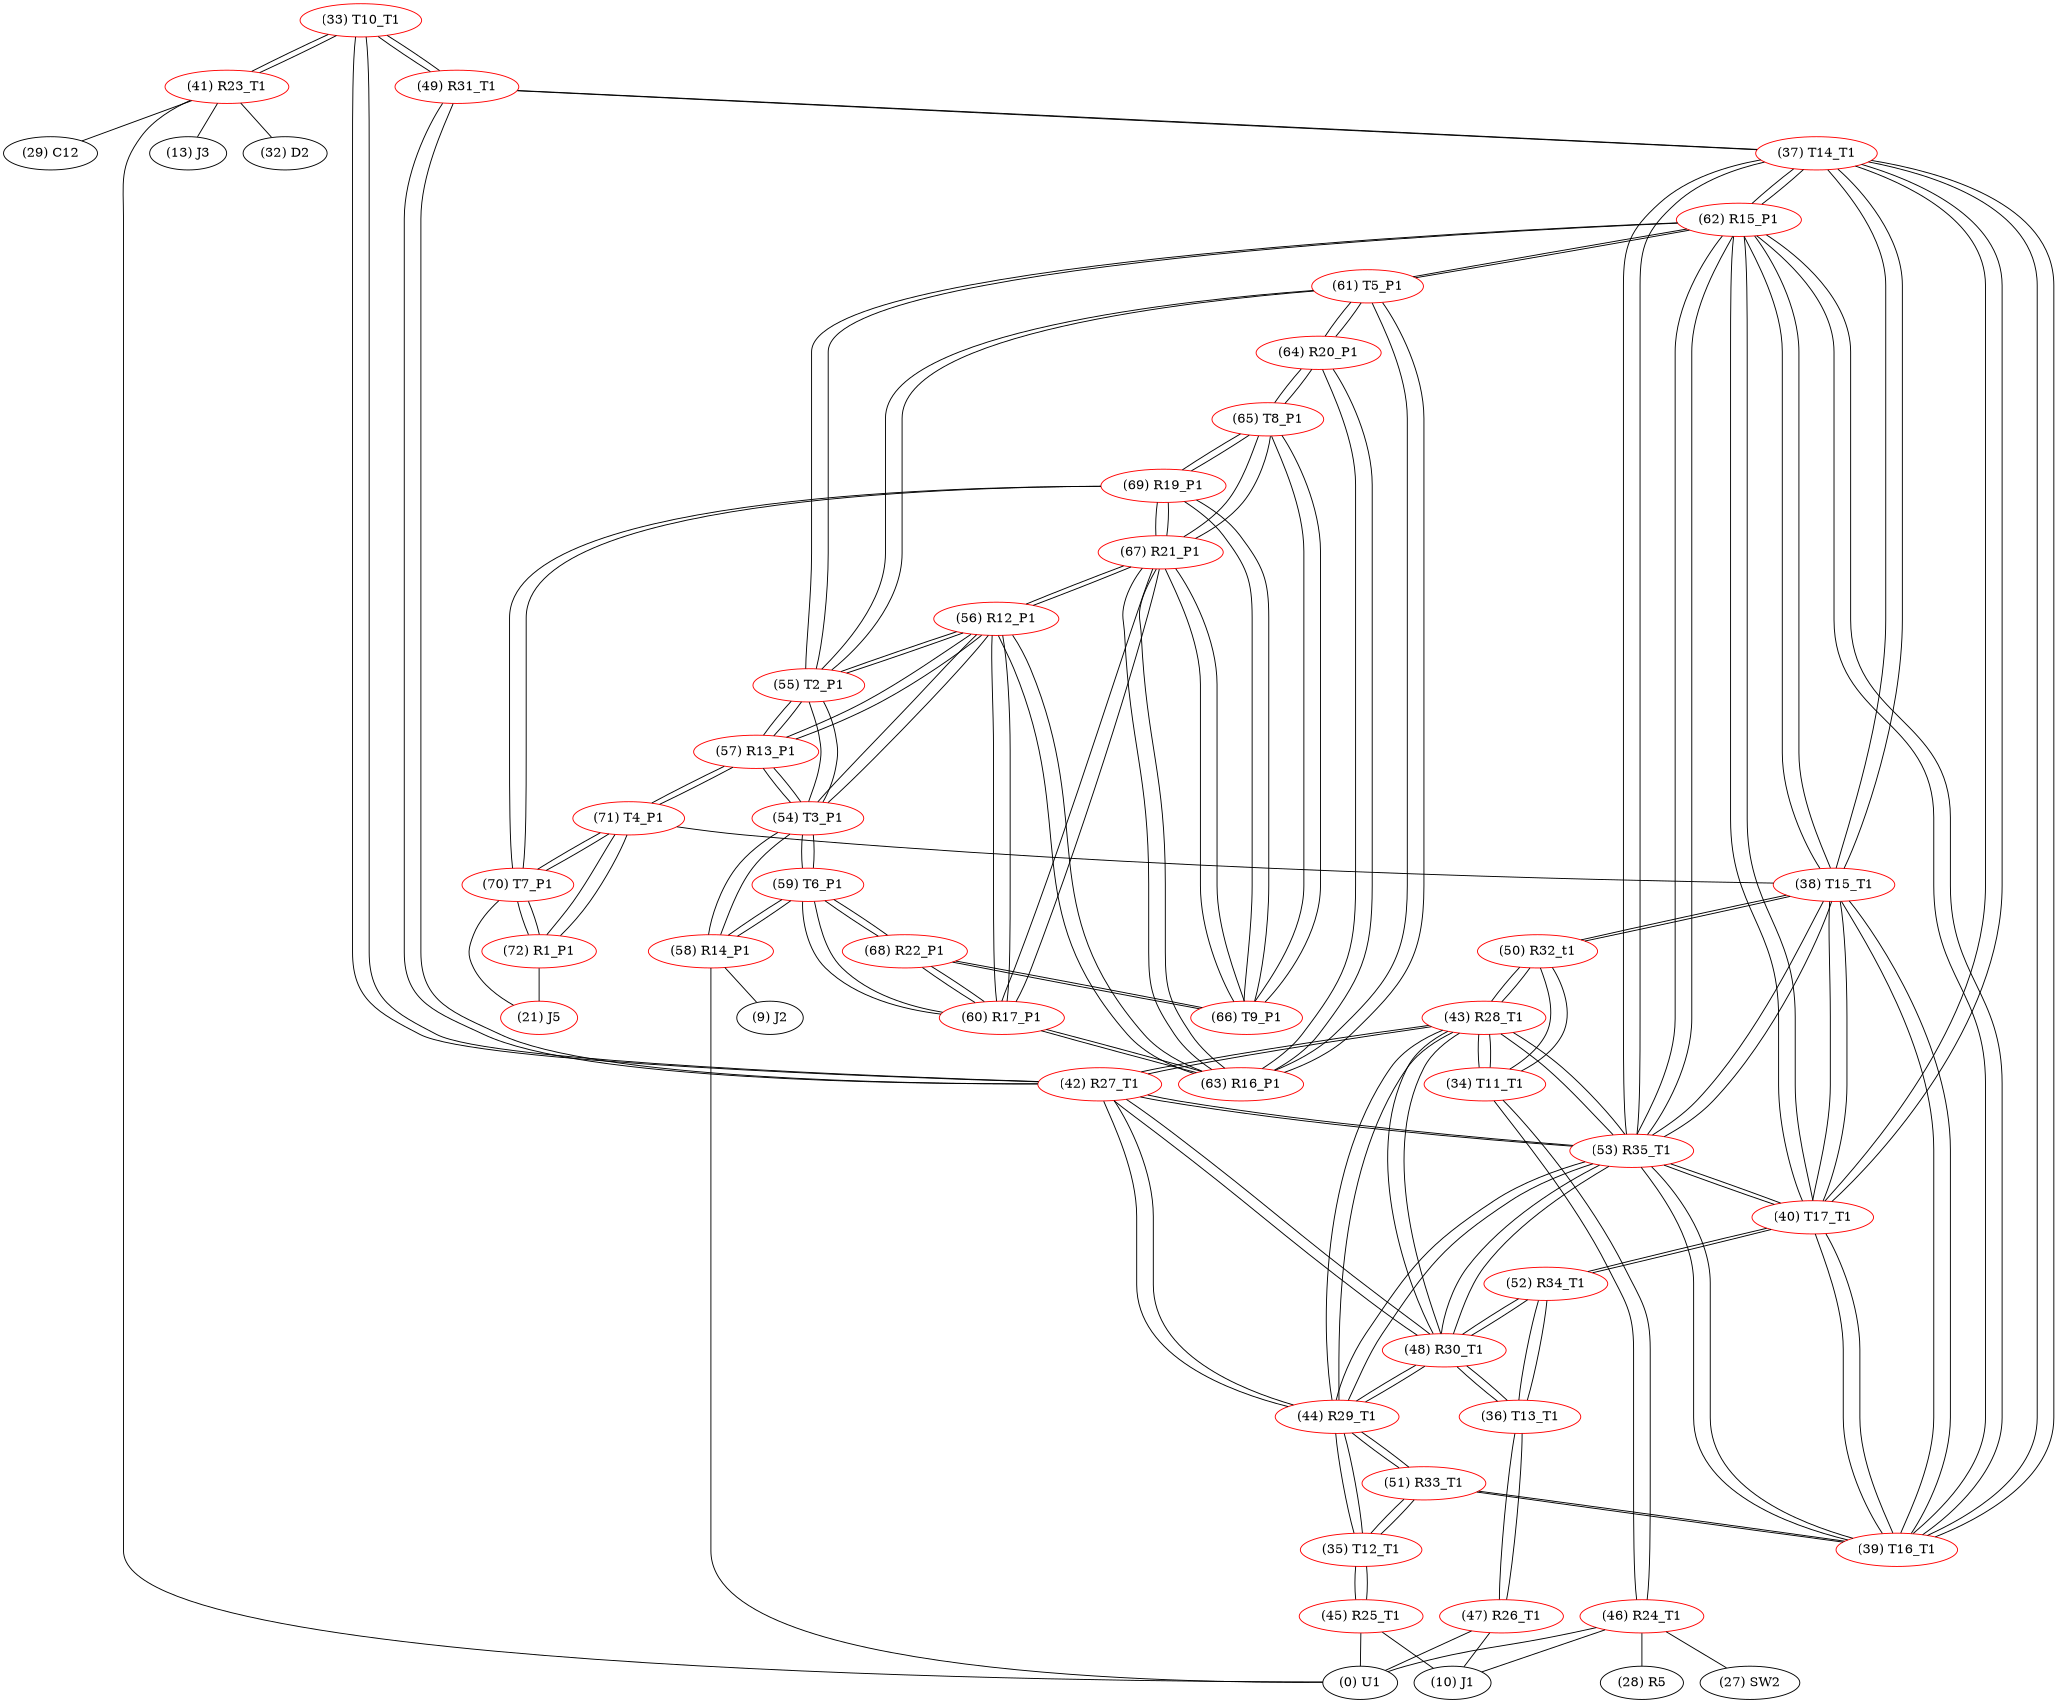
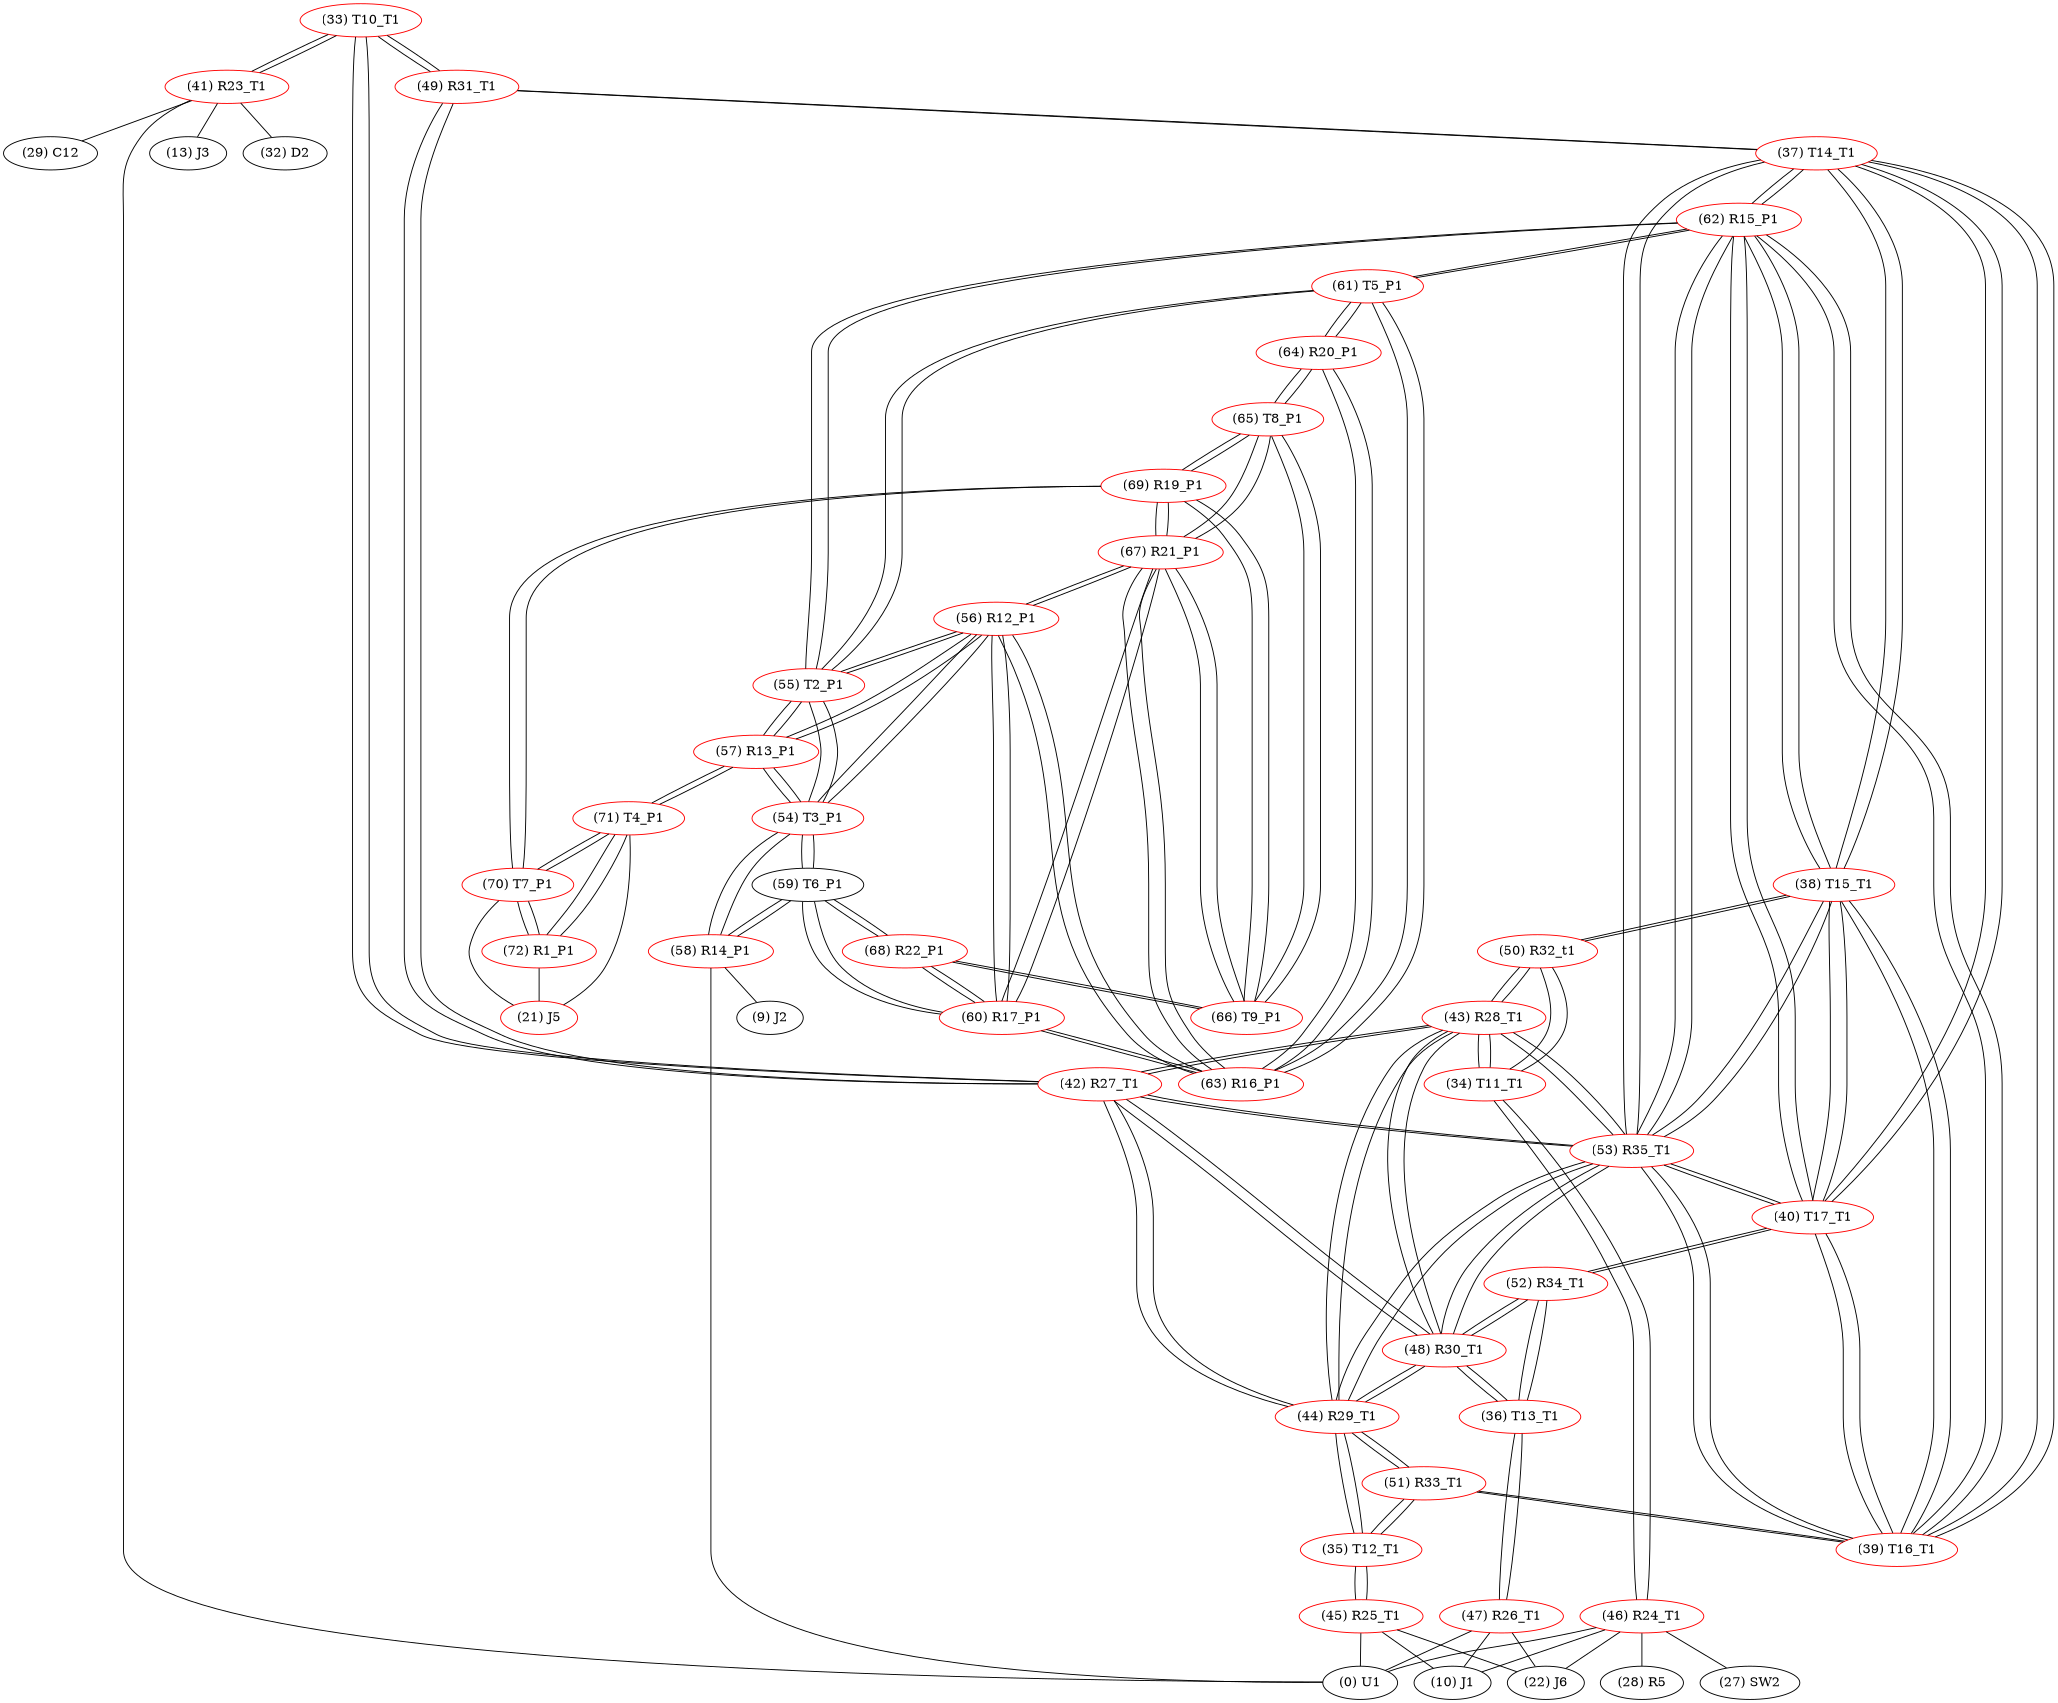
(1225, 866) -> (620, 931)
(808, 885) -> (808, 885)
none -> (1546, 1683)
